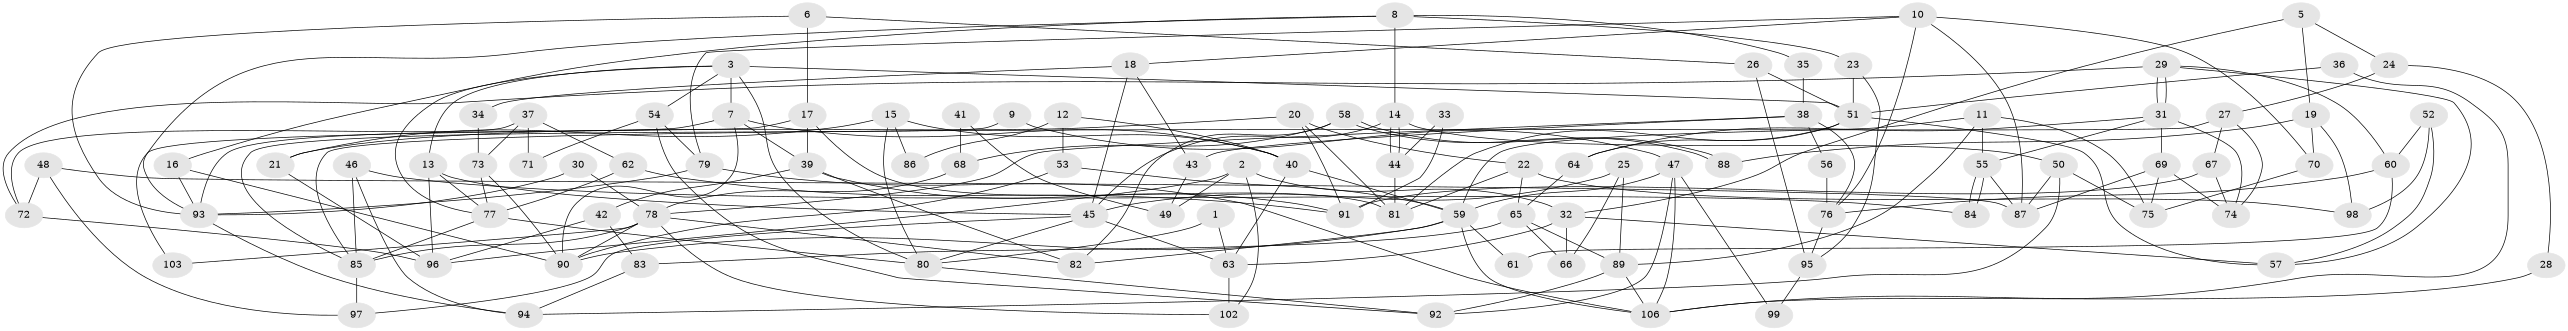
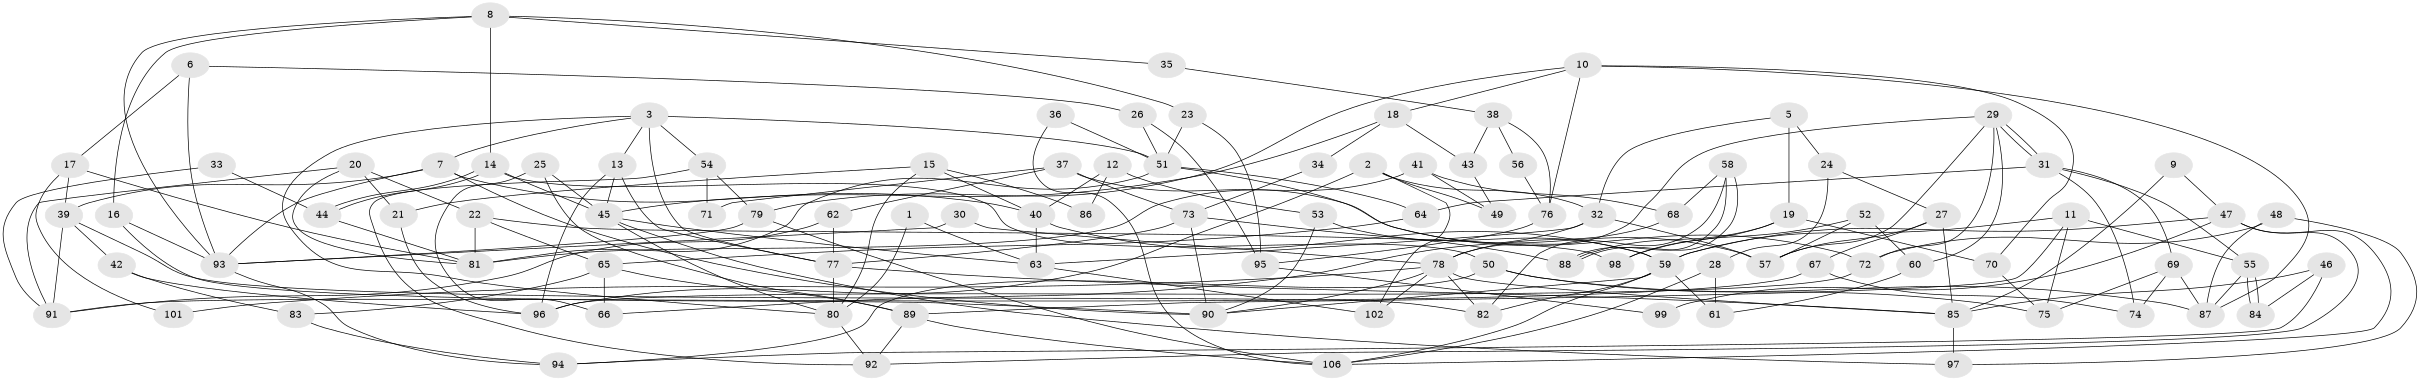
(1028, 156) -> (1699, 155)
(2262, 164) -> (1853, 240)
(2123, 195) -> none
none -> (1344, 233)
none -> (1022, 240)
(173, 265) -> (174, 315)
none -> (1715, 290)
